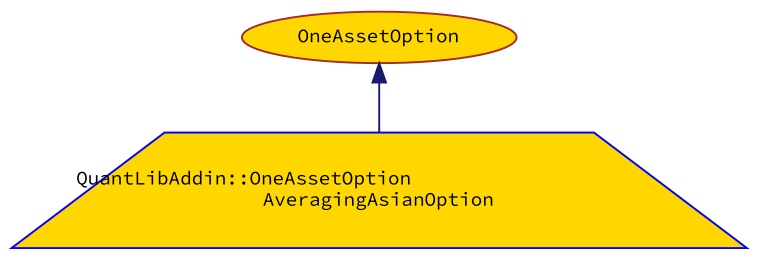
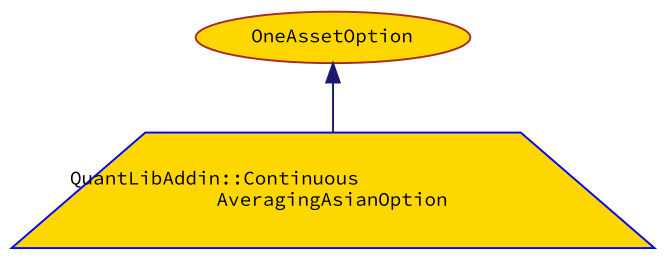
(379, 190) -> (333, 190)
